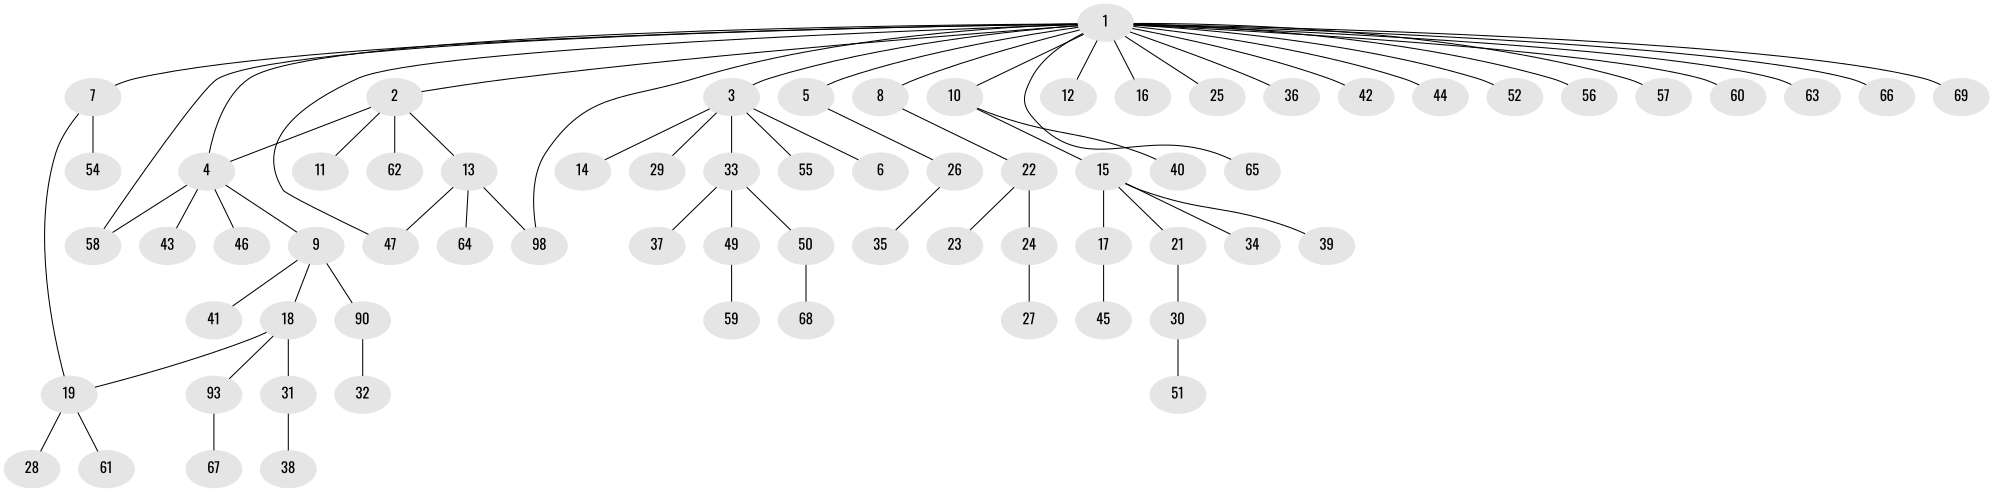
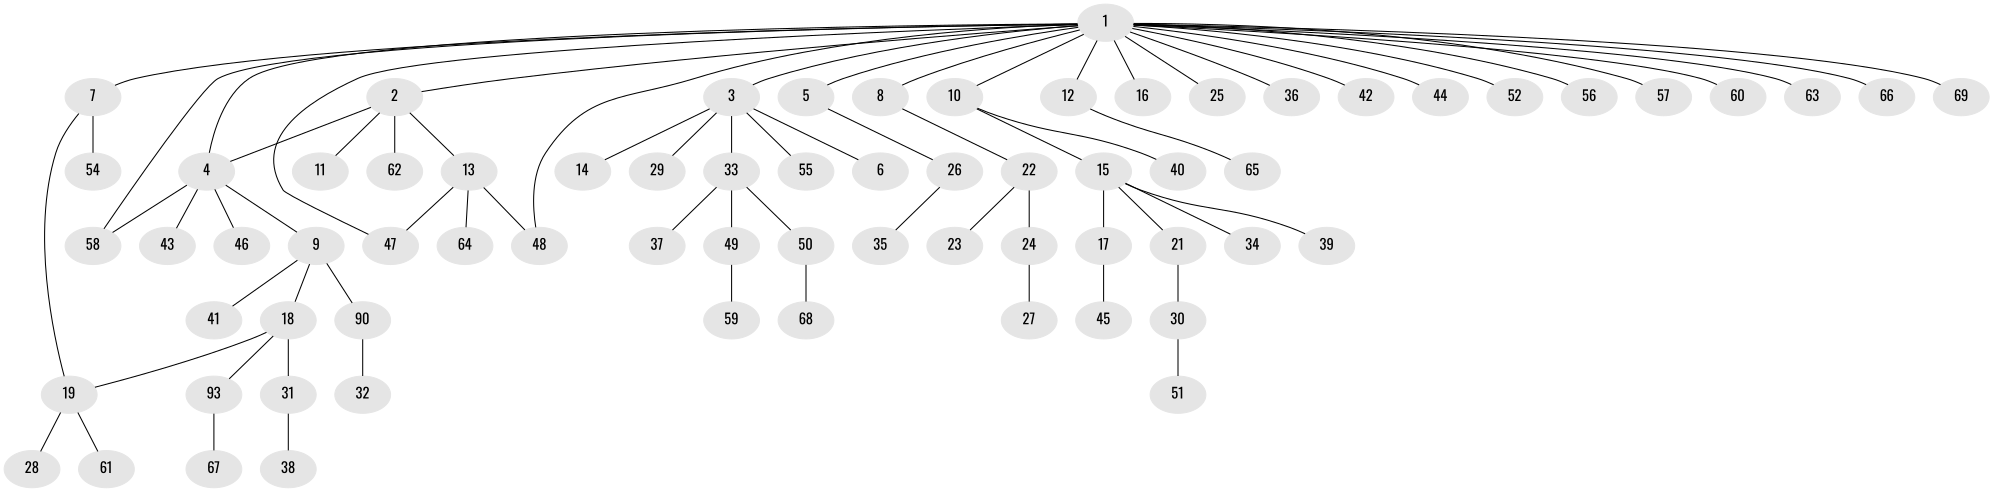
(1072, 145) -> (1160, 134)
(539, 246) -> (539, 246)
